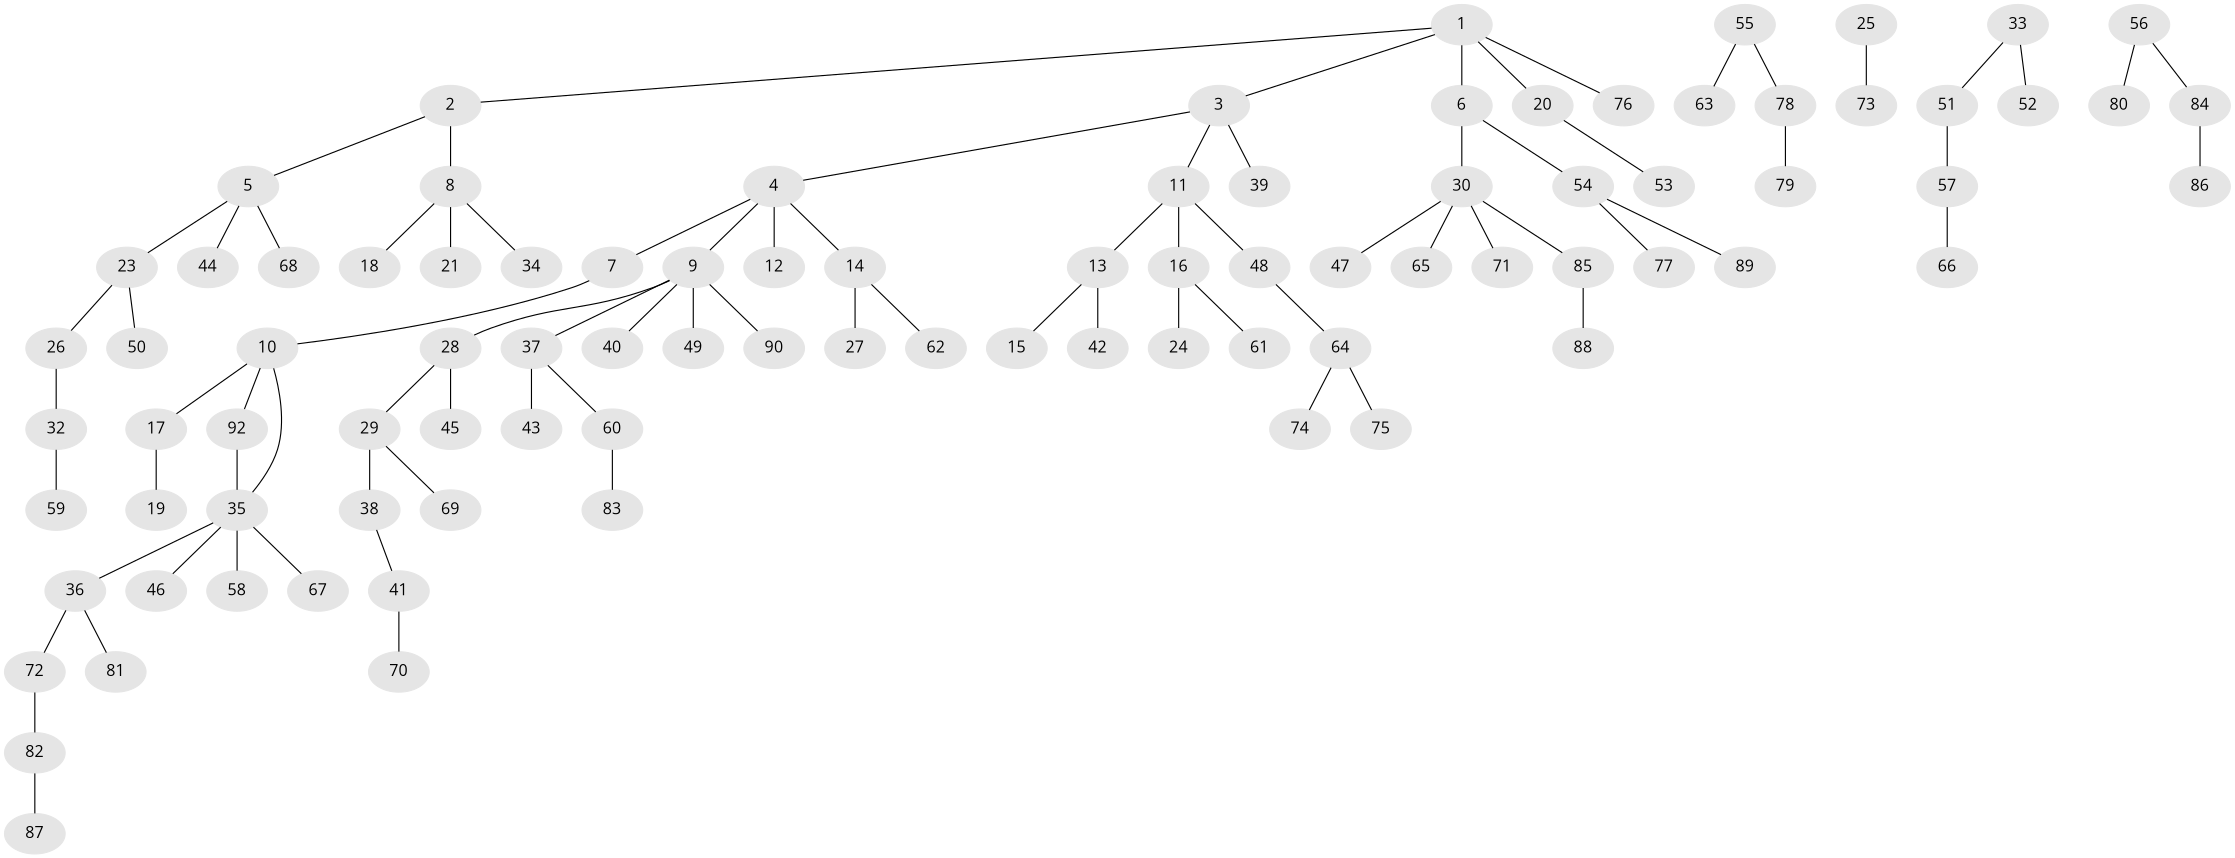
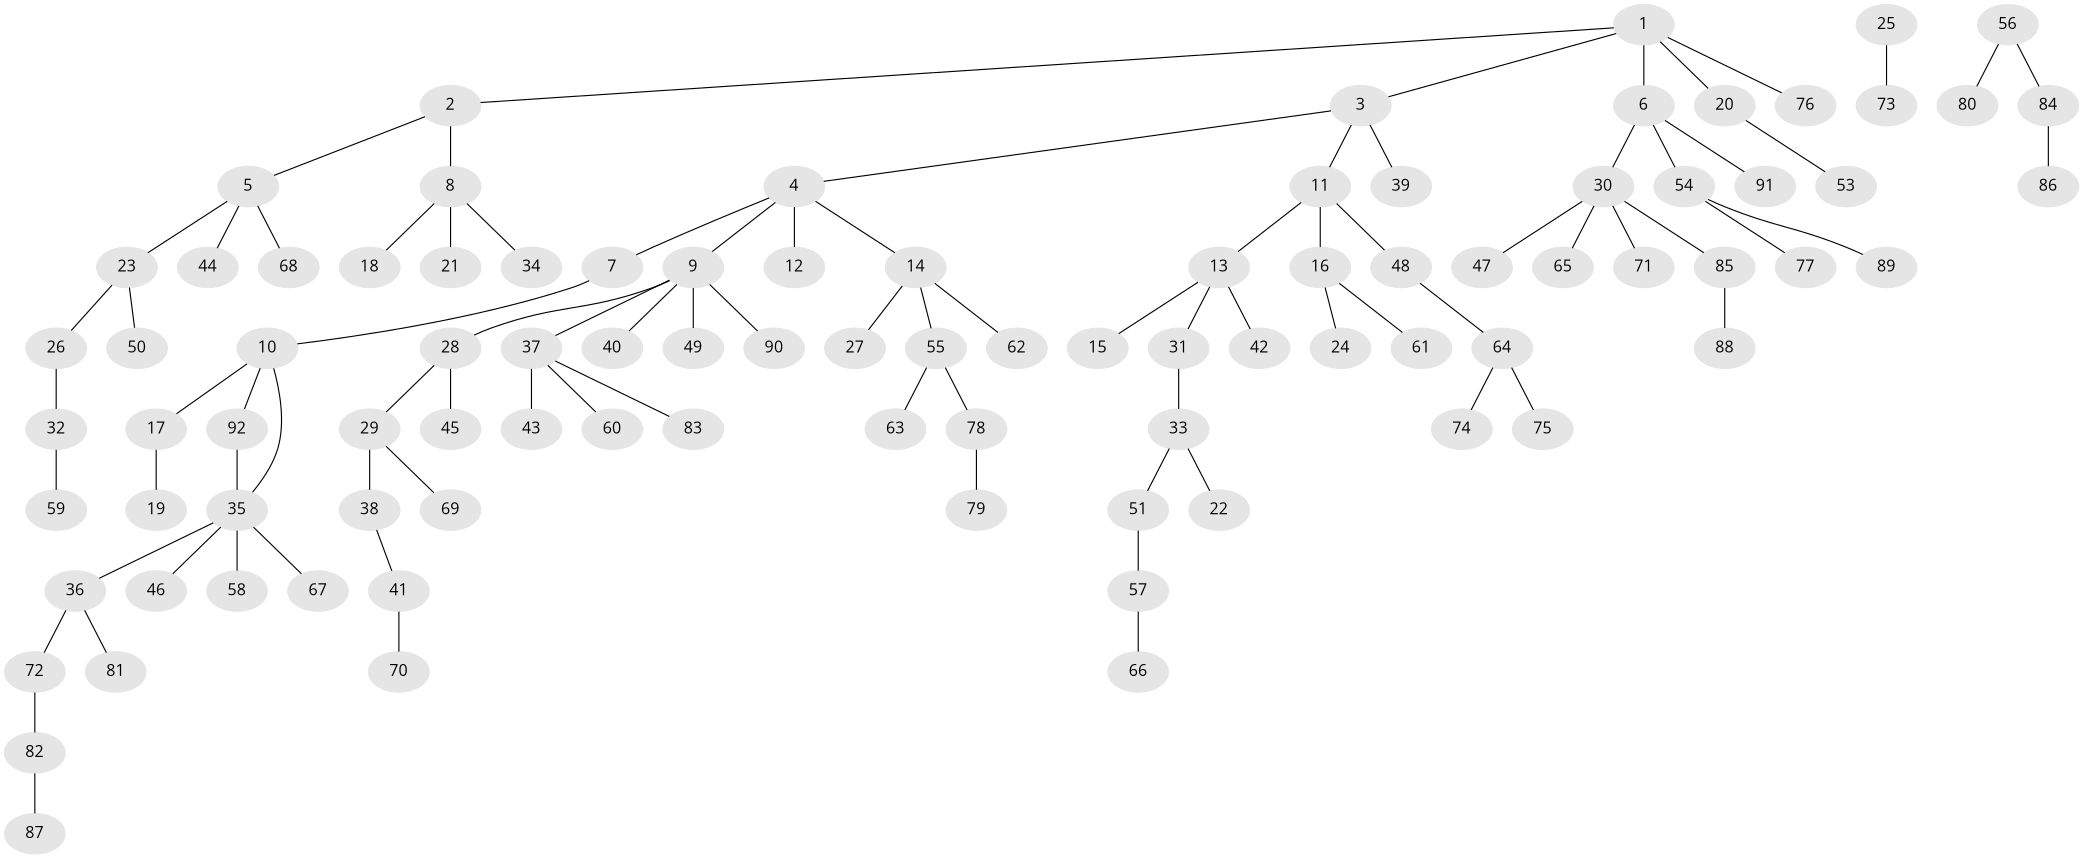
(2028, 106) -> (1219, 510)
none -> (1765, 187)
none -> (926, 308)
none -> (1179, 348)
(612, 470) -> (612, 389)
